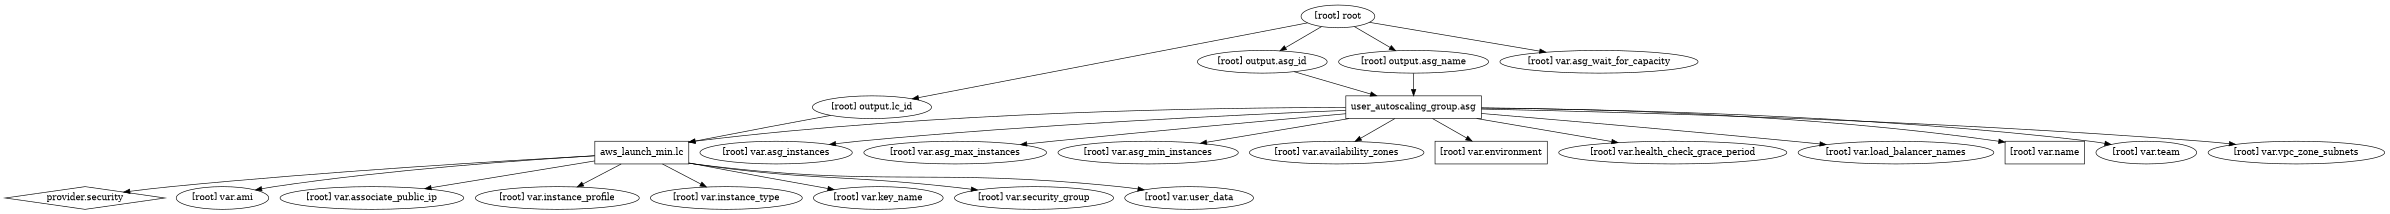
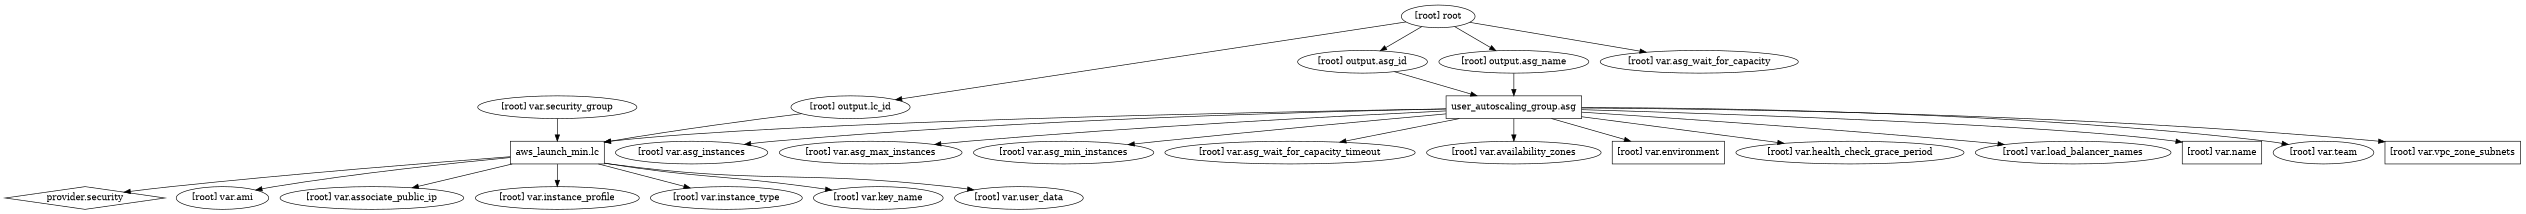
none -> (1290, 153)
(2296, 153) -> (2453, 153)
(886, 181) -> (557, 127)
